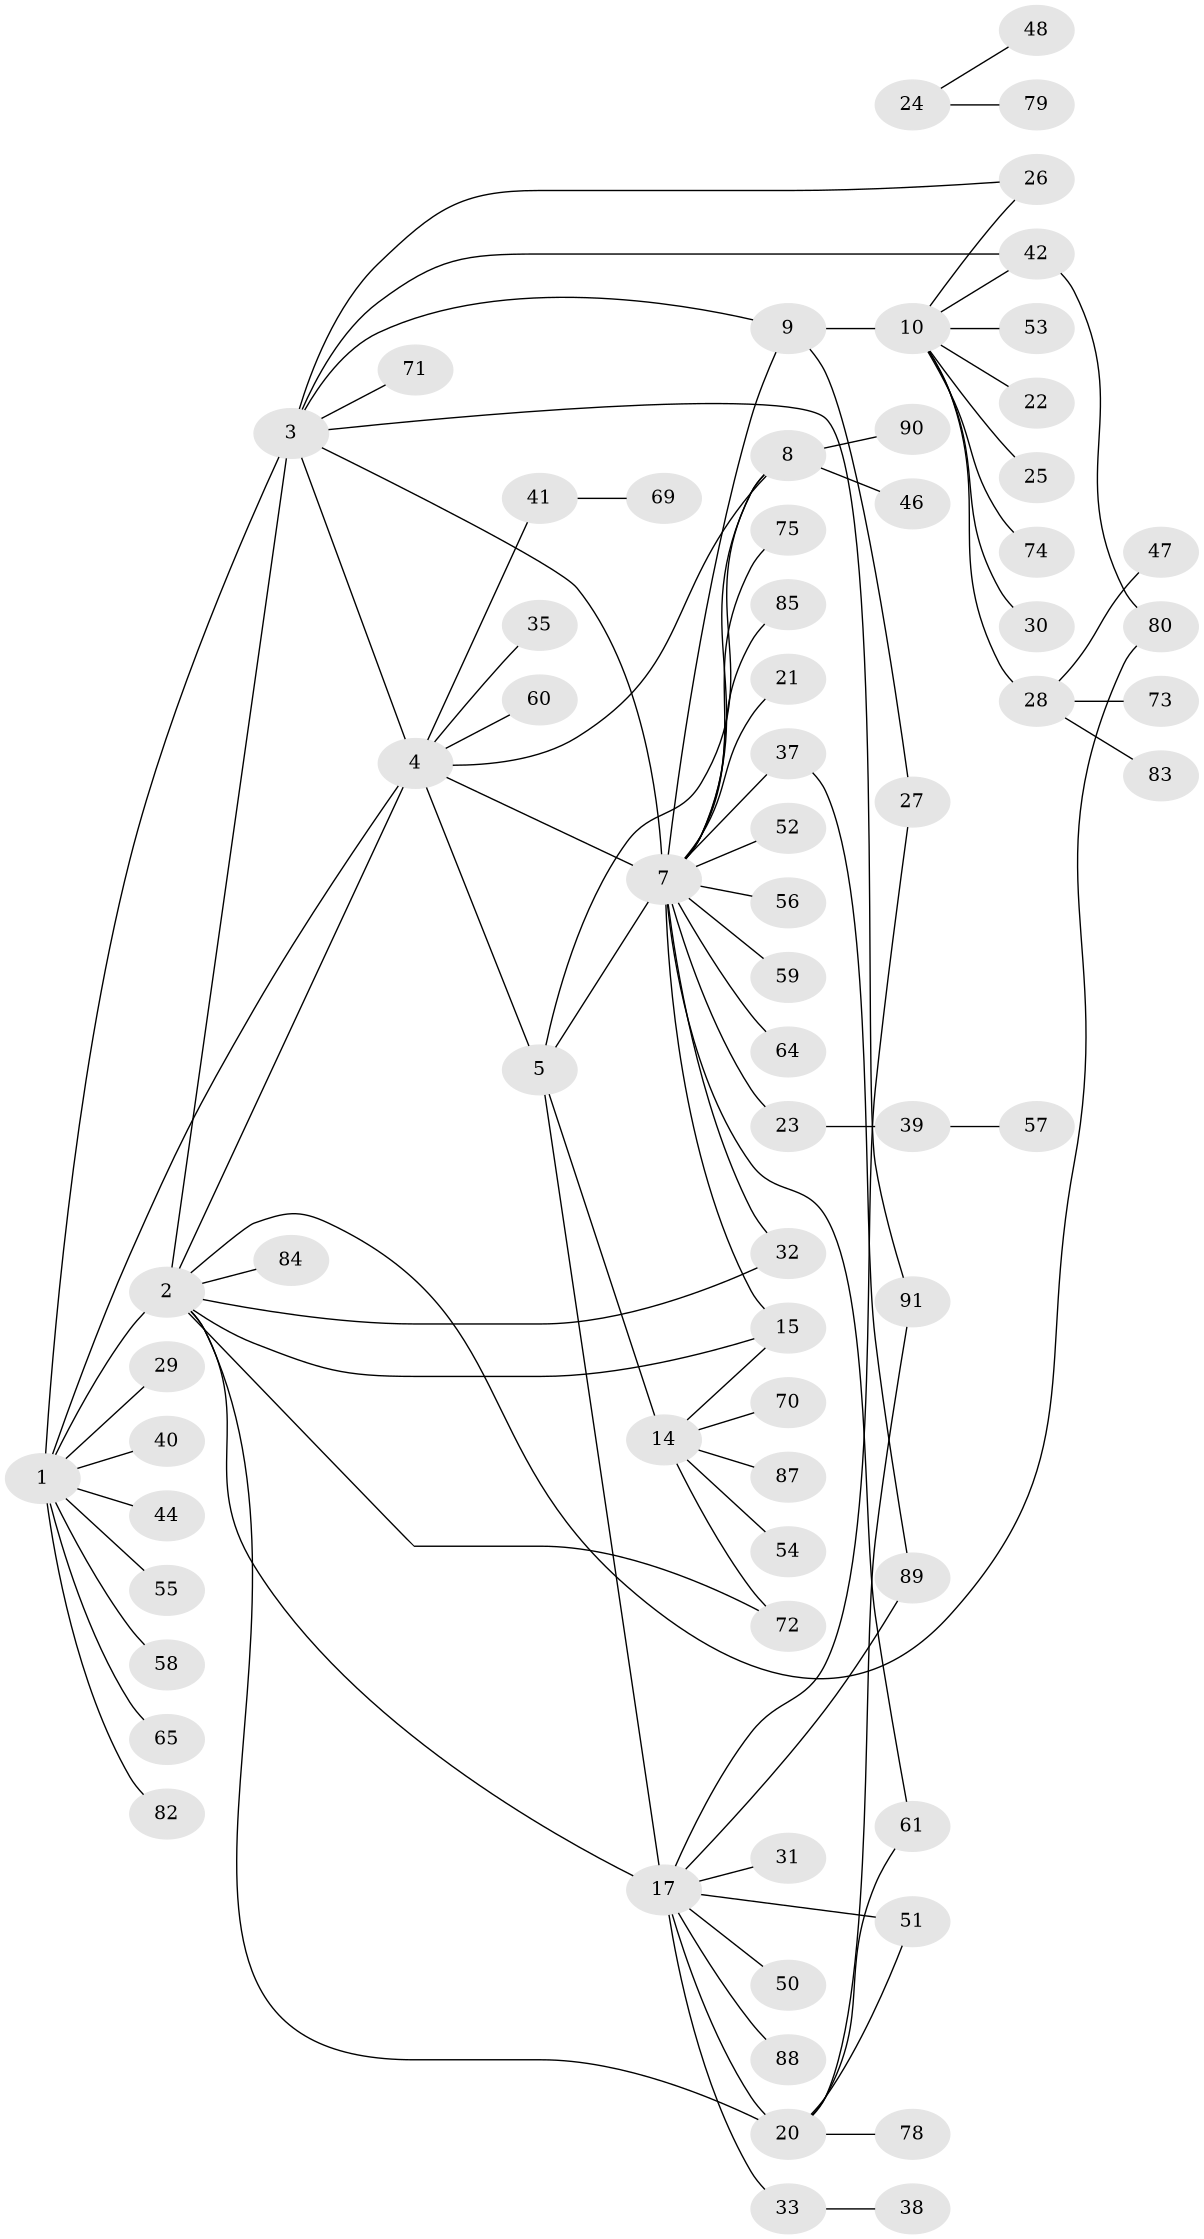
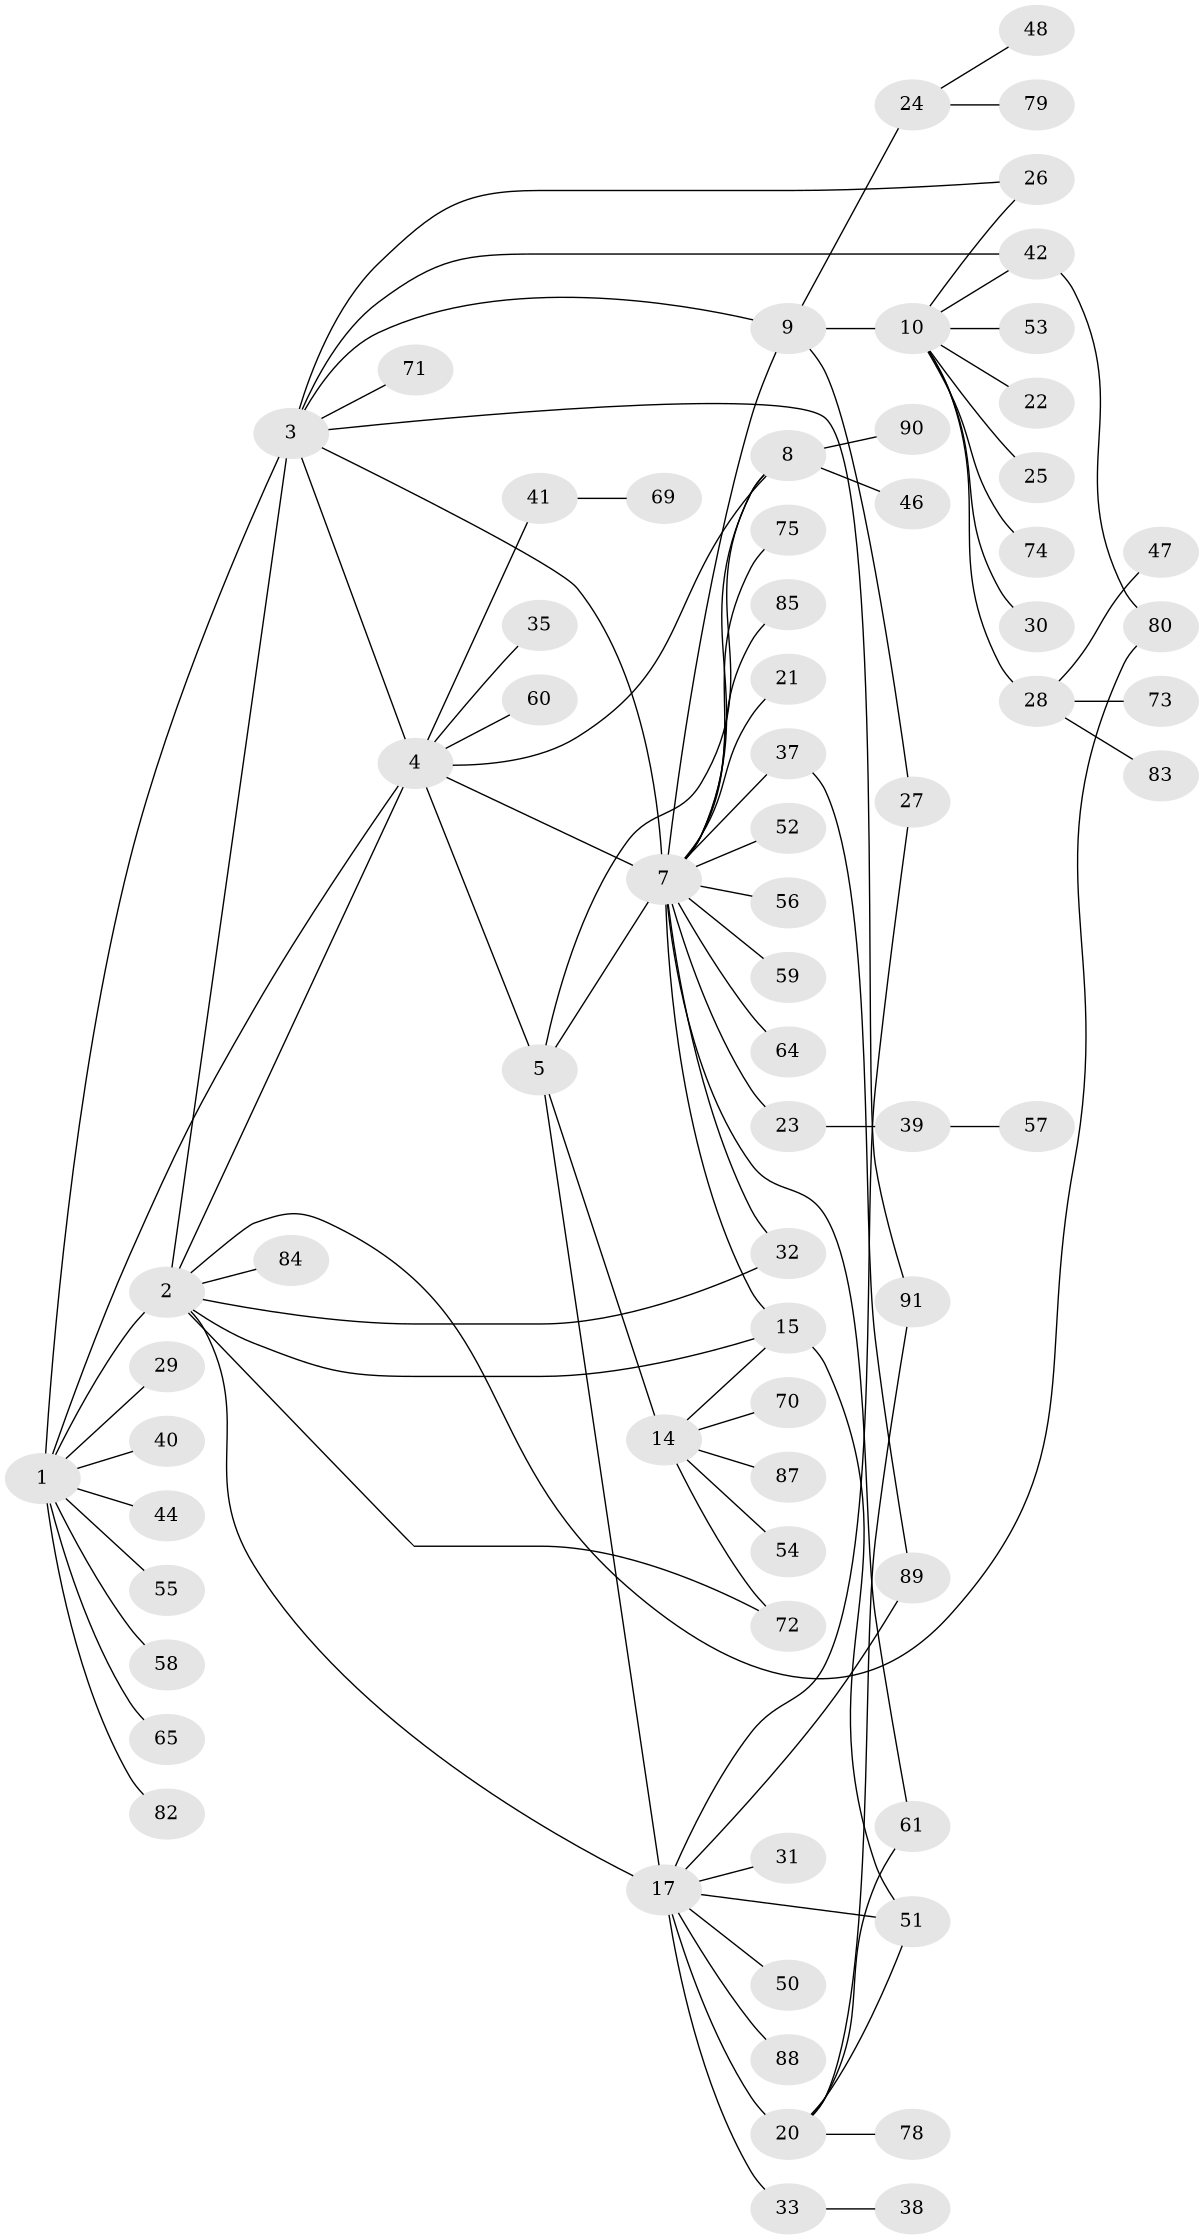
none -> (850, 217)
none -> (857, 1622)
(239, 1911) -> none
